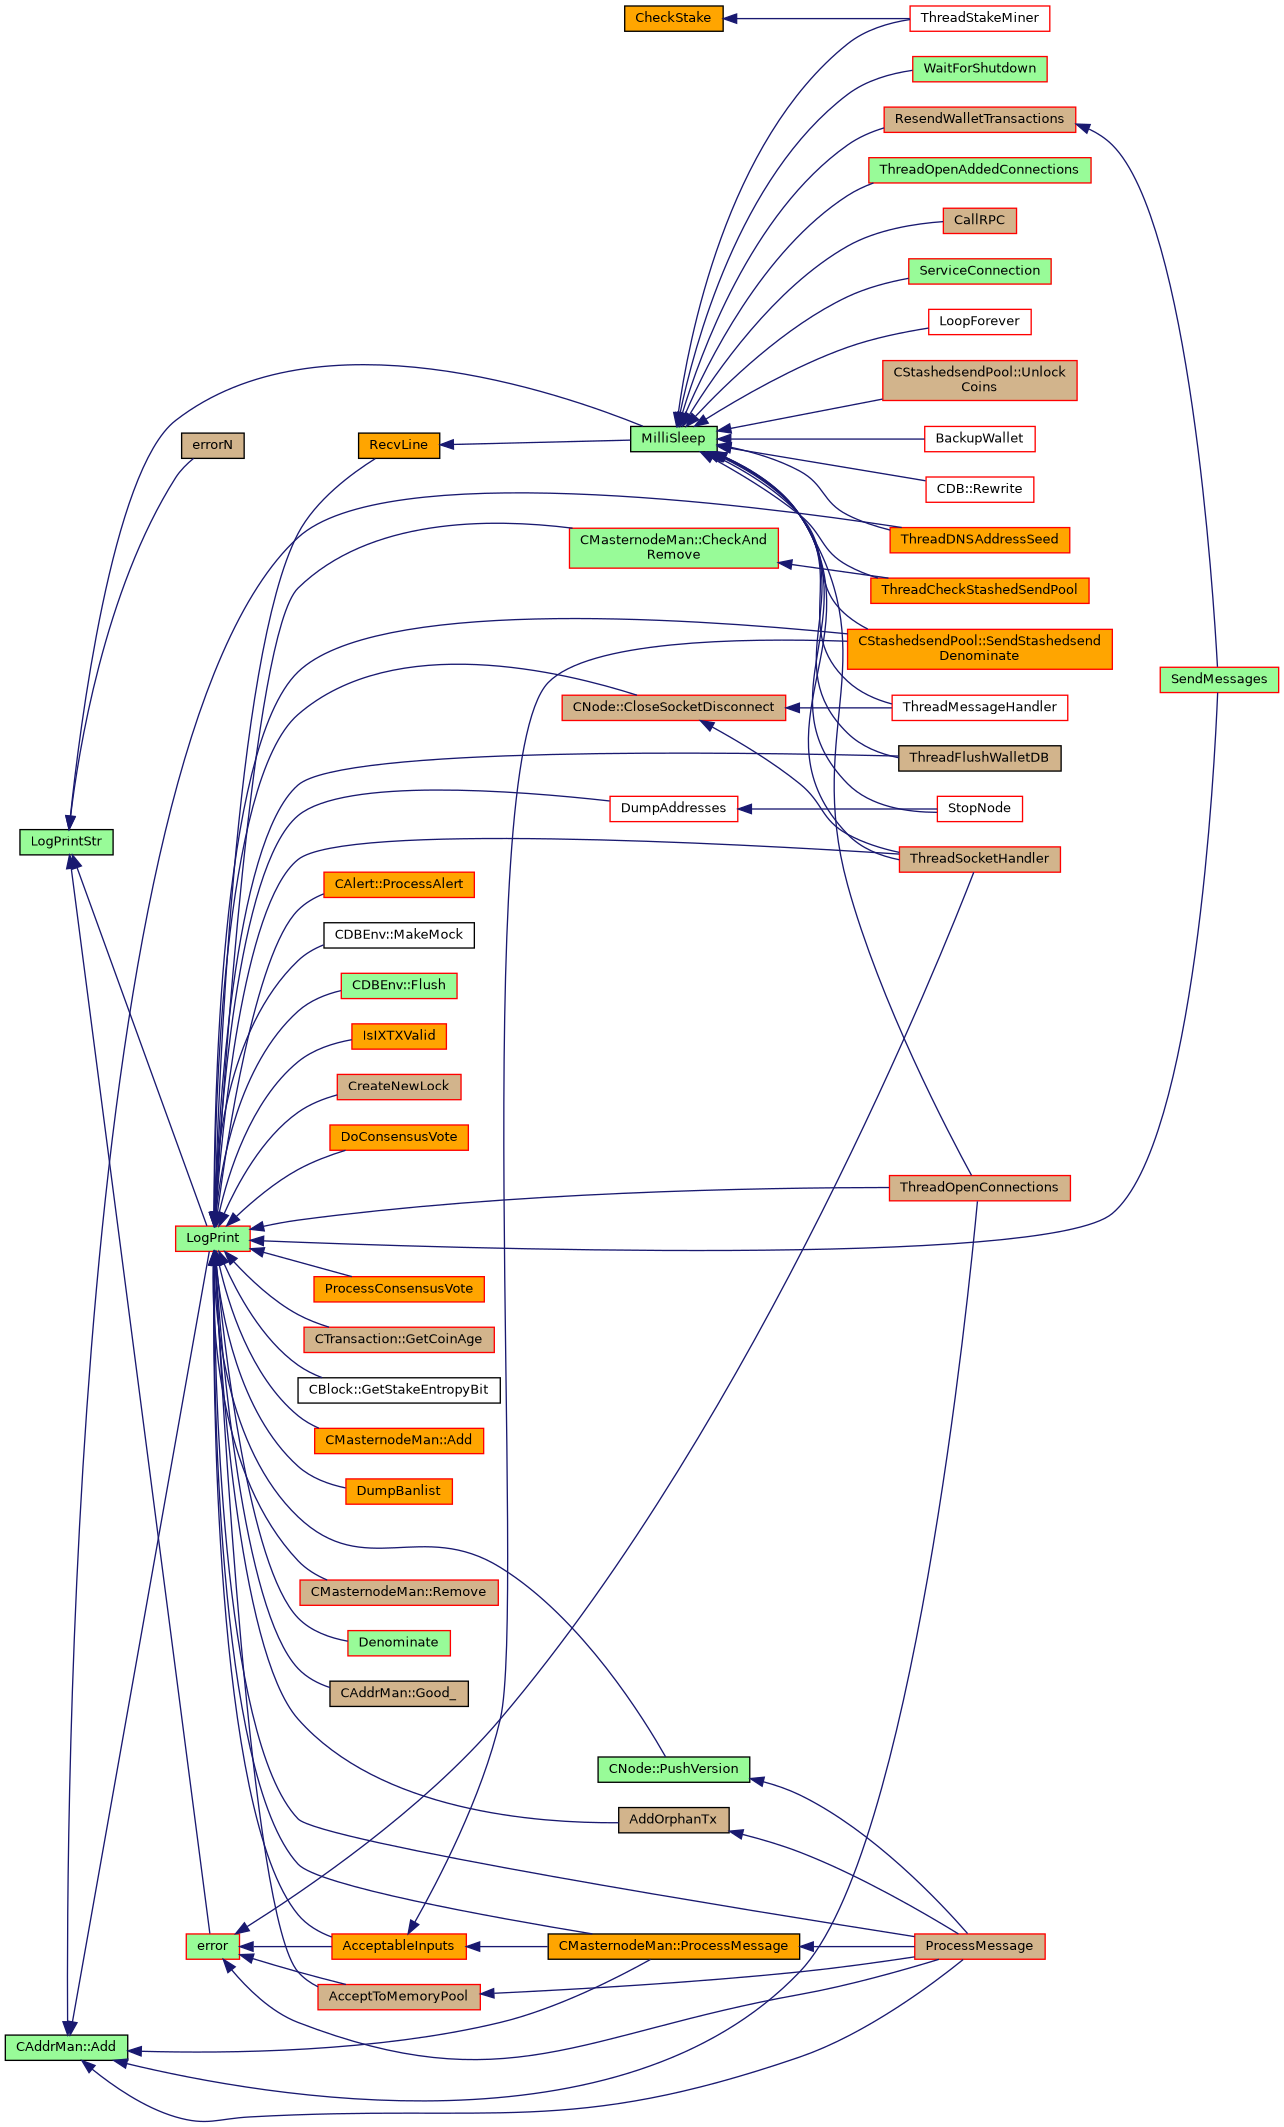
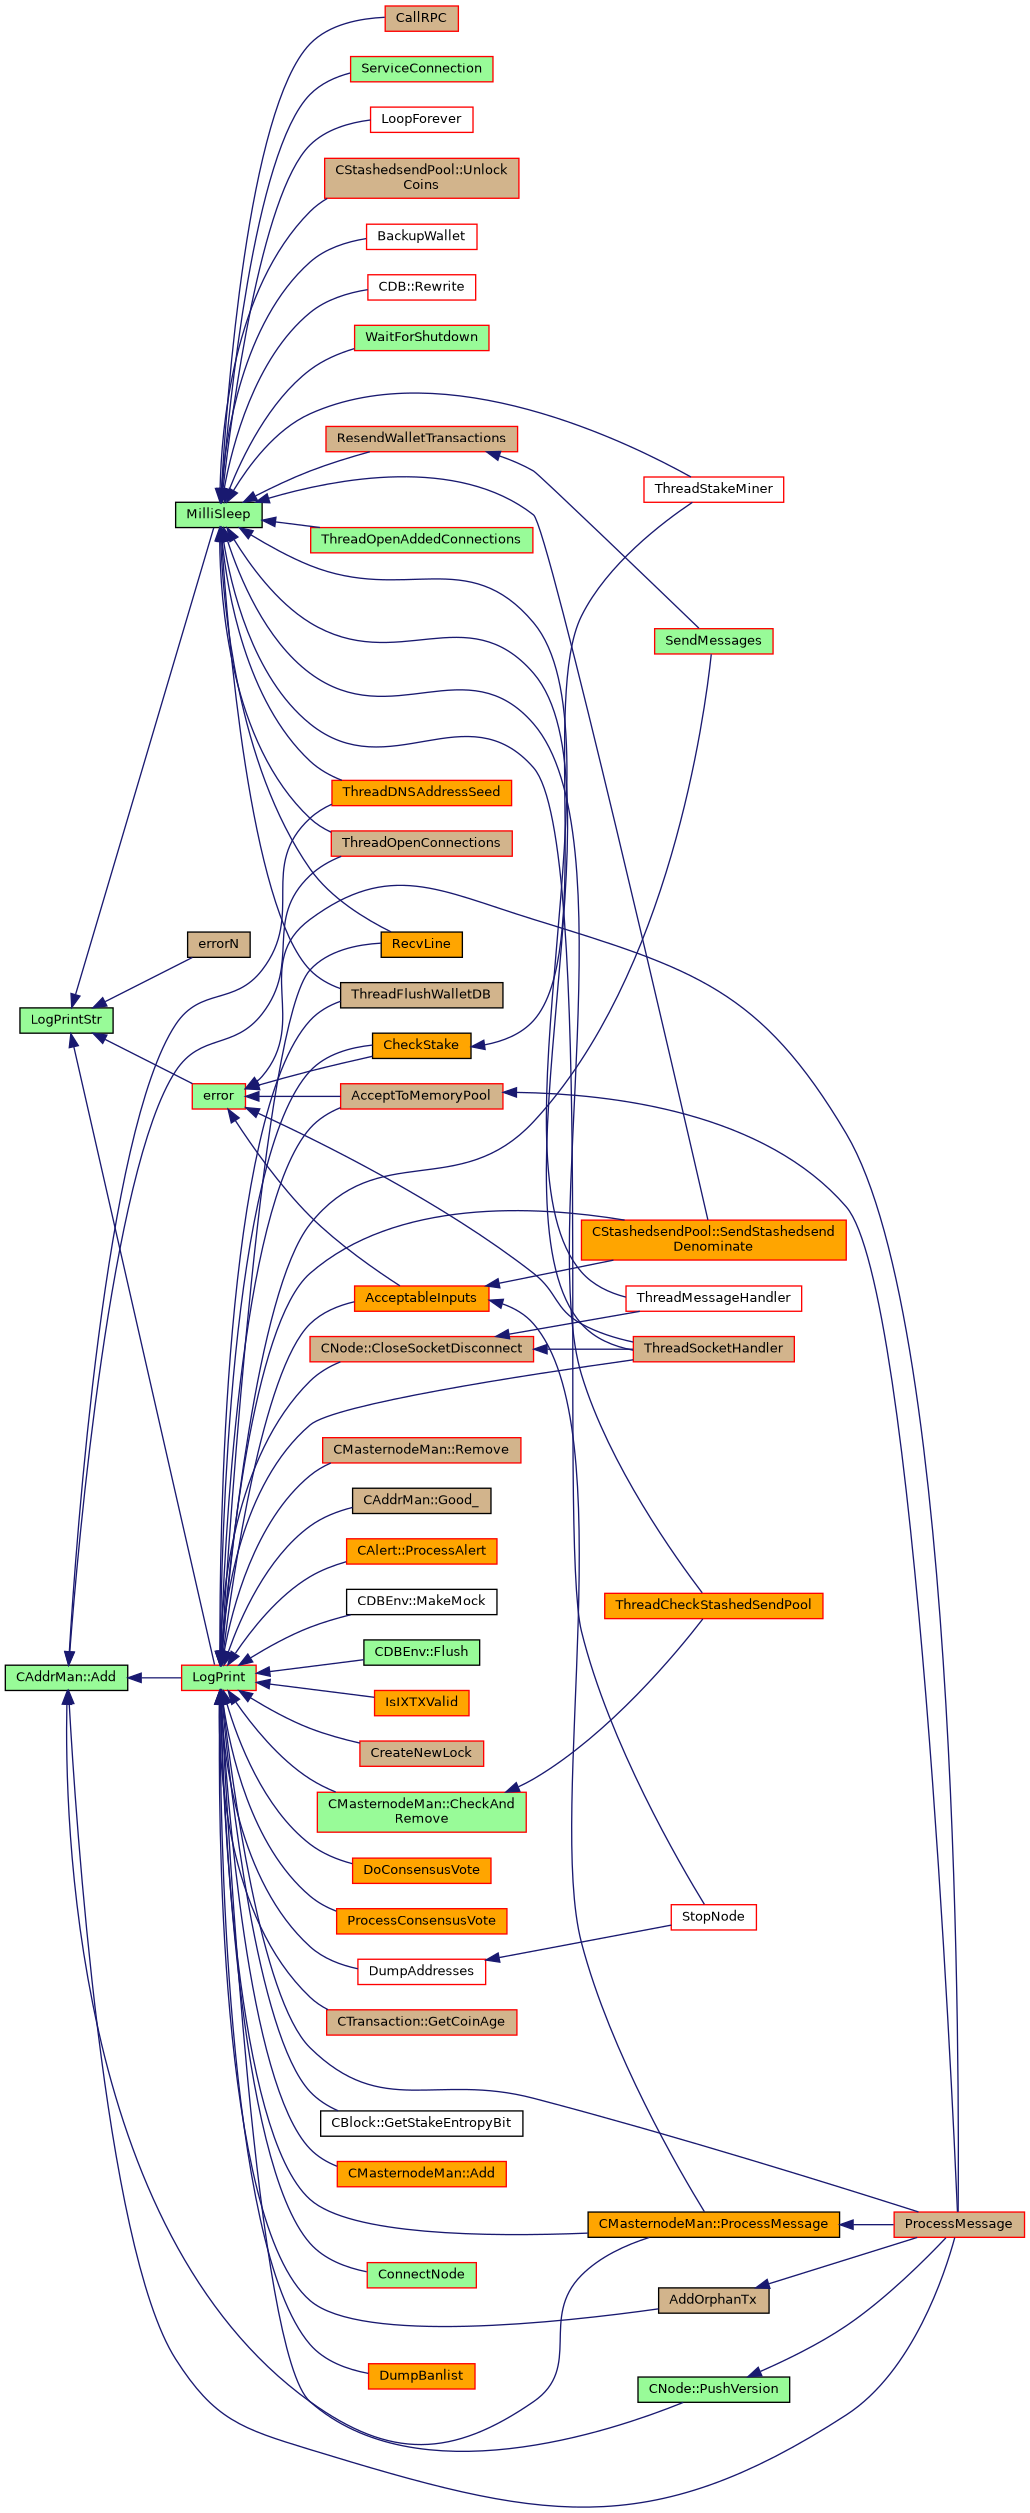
(542, 442) -> (262, 772)
(399, 986) -> (422, 1653)
none -> (330, 1066)
(576, 1196) -> (240, 1321)
(399, 1643) -> (422, 2275)
